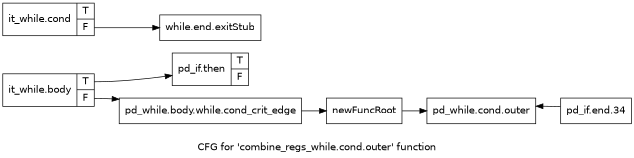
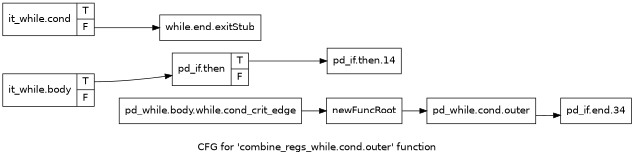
none -> (364, 61)
(103, 99) -> none
(552, 106) -> (545, 116)
